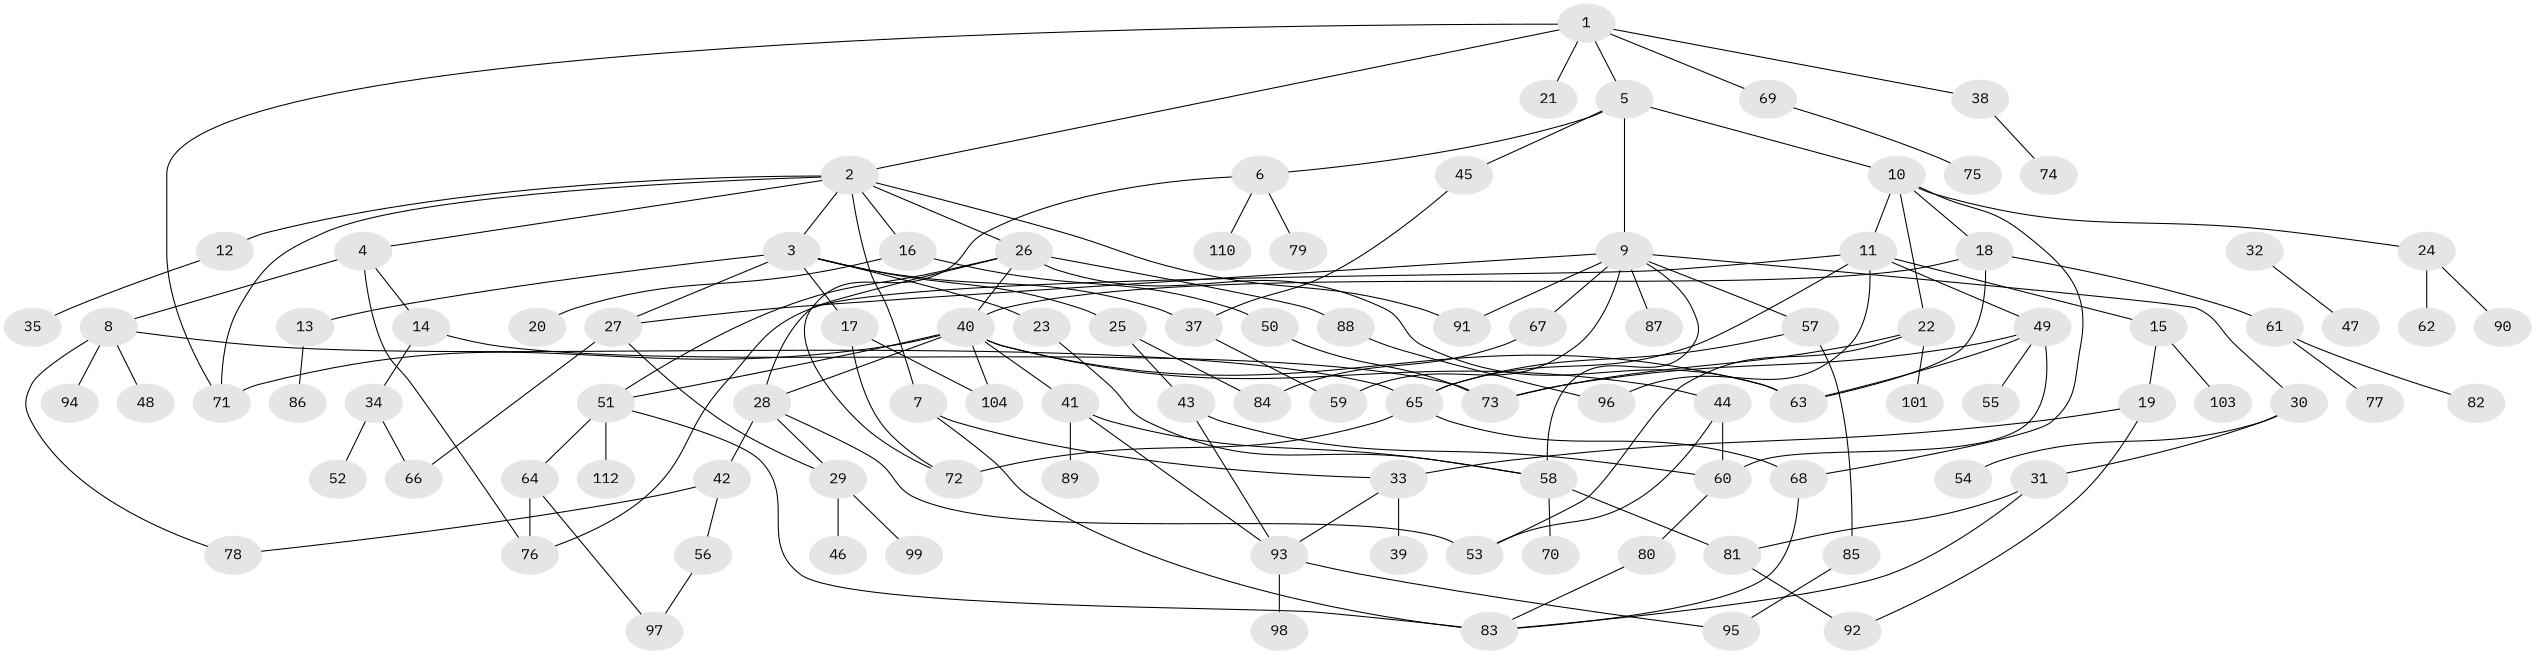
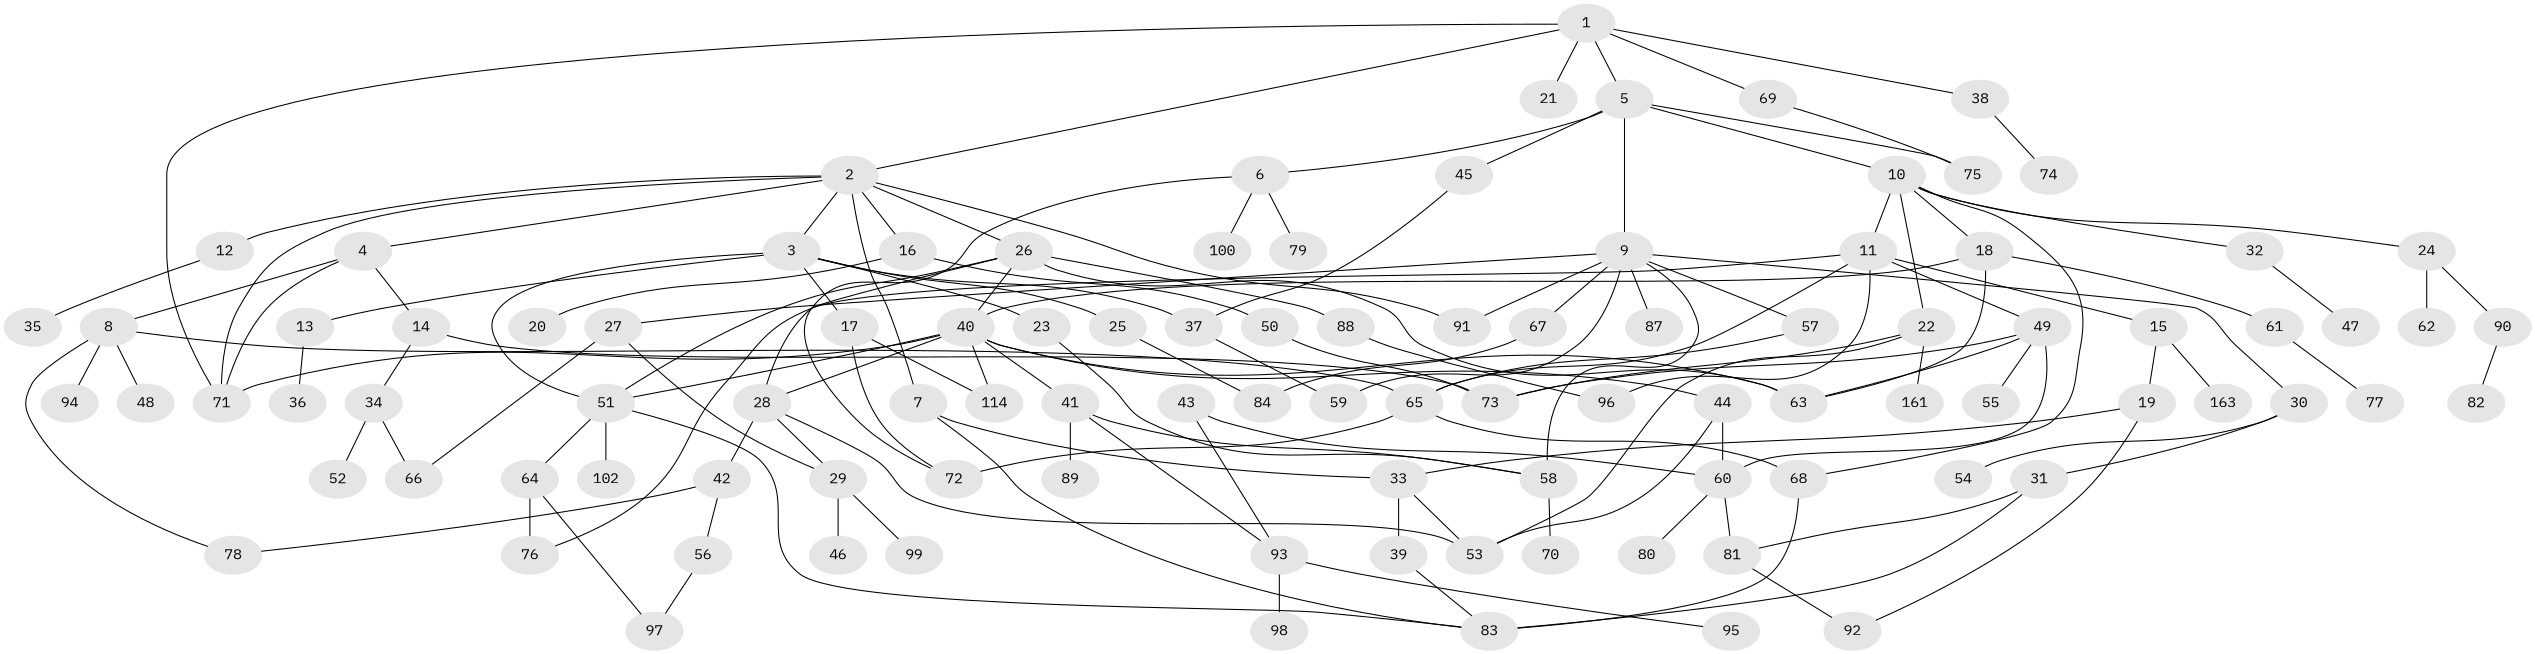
none -> (1802, 131)
none -> (2110, 229)
(1222, 251) -> (1222, 251)
(696, 292) -> (521, 293)
(1152, 365) -> none
(2373, 369) -> (2490, 365)
(298, 403) -> (298, 403)
(994, 403) -> (994, 403)
(1915, 403) -> (1915, 403)
(2223, 403) -> (2223, 403)
(429, 409) -> (267, 309)
(606, 479) -> (606, 479)
(1339, 517) -> (1437, 517)
(1640, 517) -> (1727, 517)
(1851, 555) -> none
(1568, 593) -> (1448, 597)
